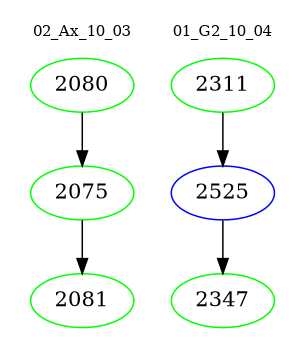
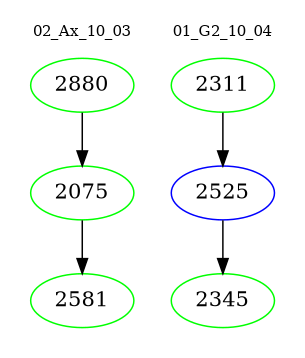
(82, 85) -> (82, 85)
(82, 301) -> (82, 301)
(223, 301) -> (223, 301)
